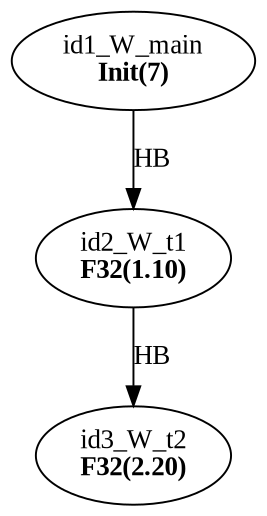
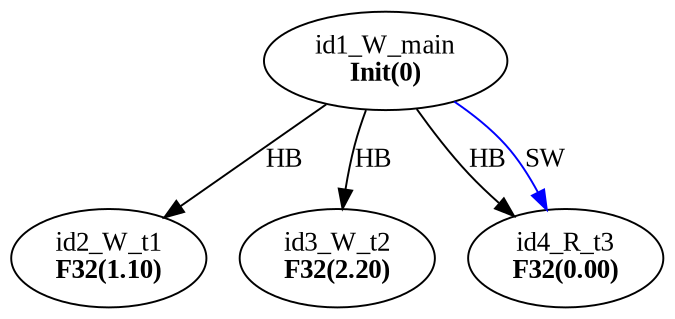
(133, 73) -> (386, 73)
none -> (566, 258)
(133, 347) -> (354, 149)
